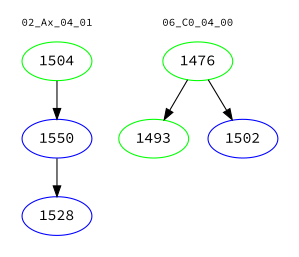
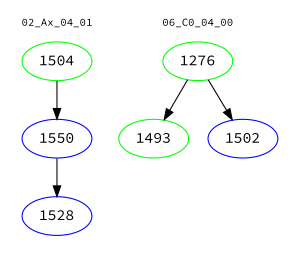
(198, 61) -> (198, 61)
